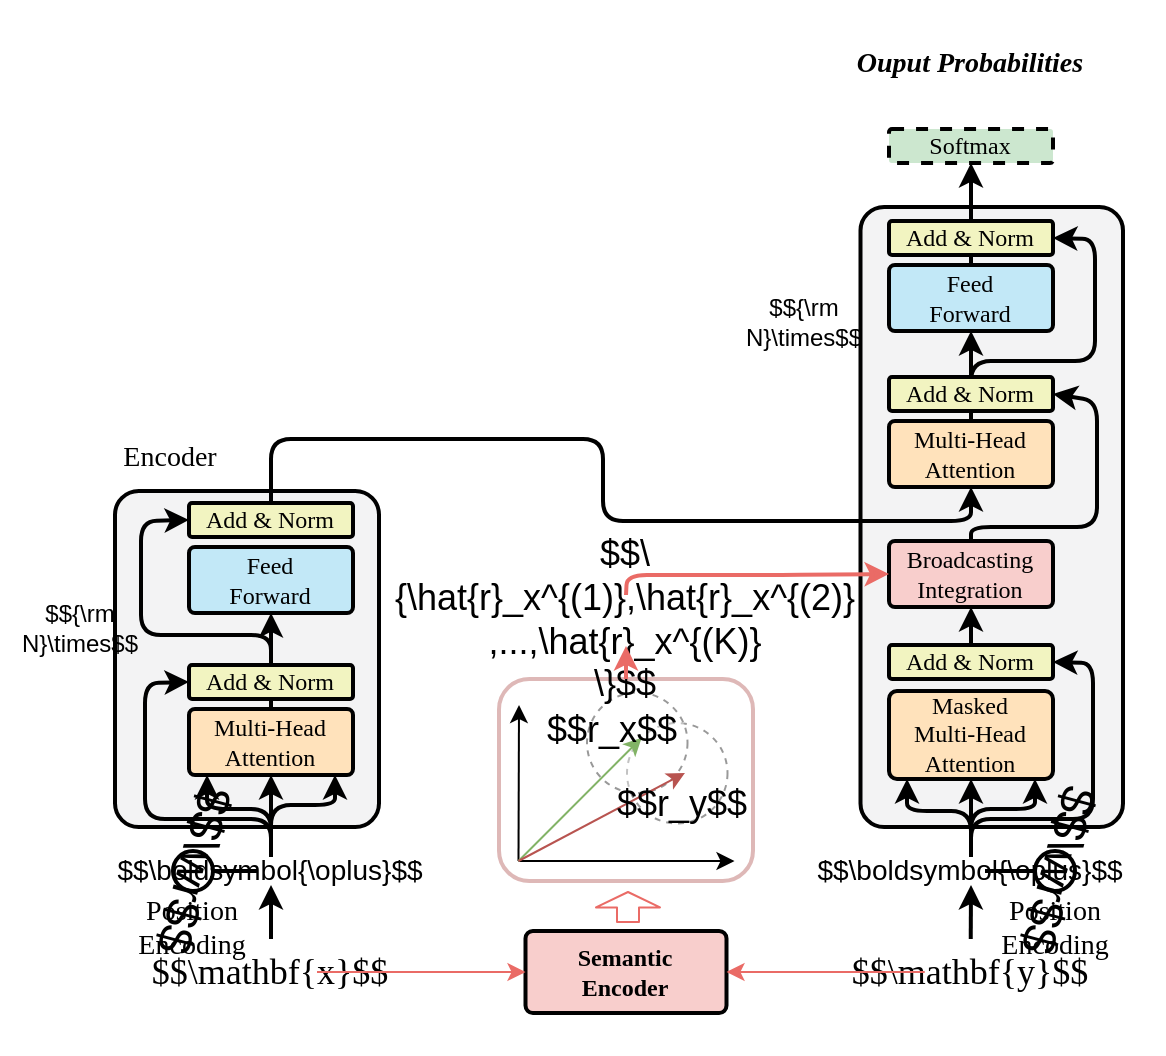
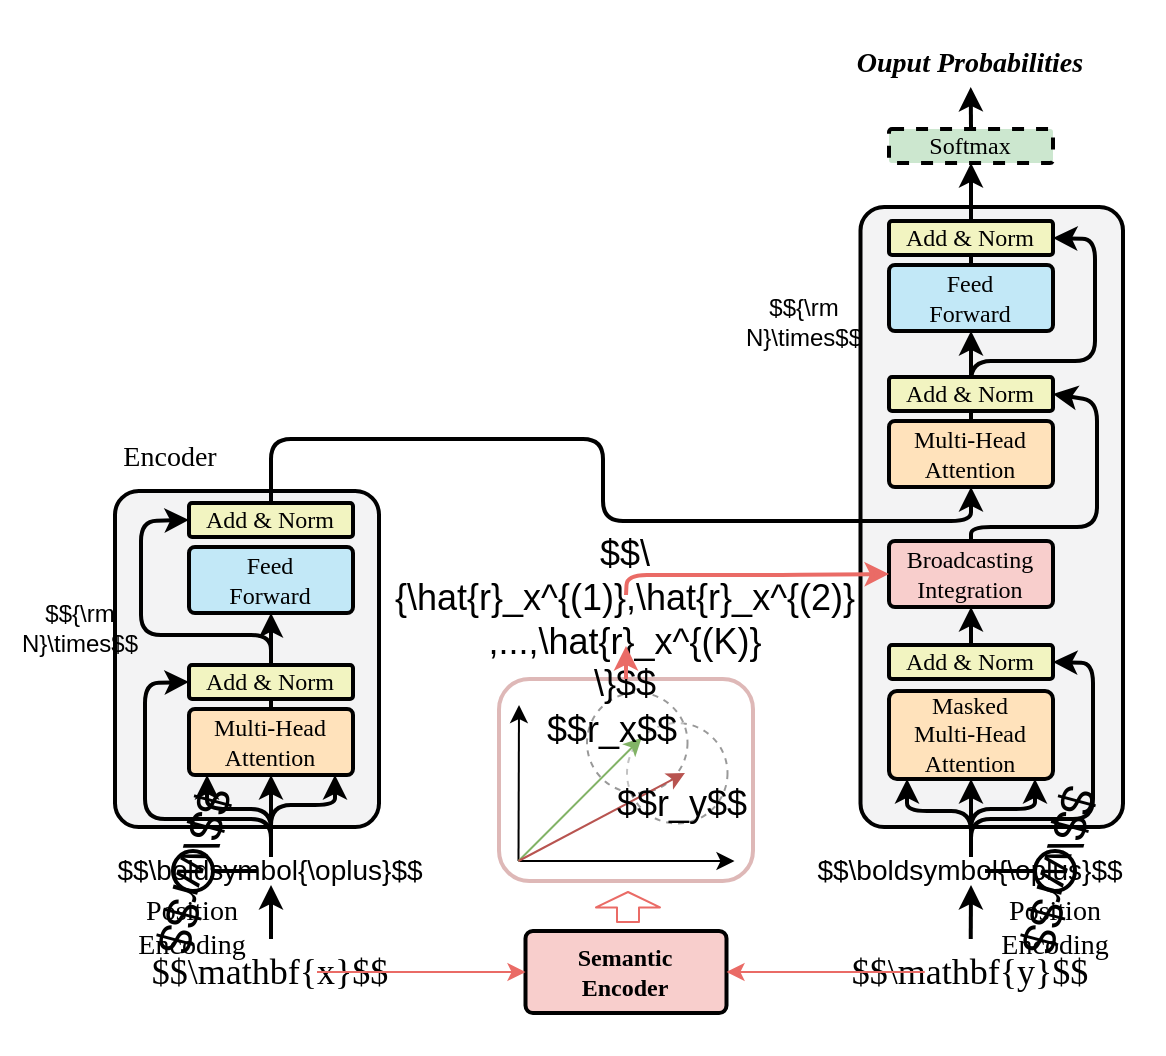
none -> (971, 116)
